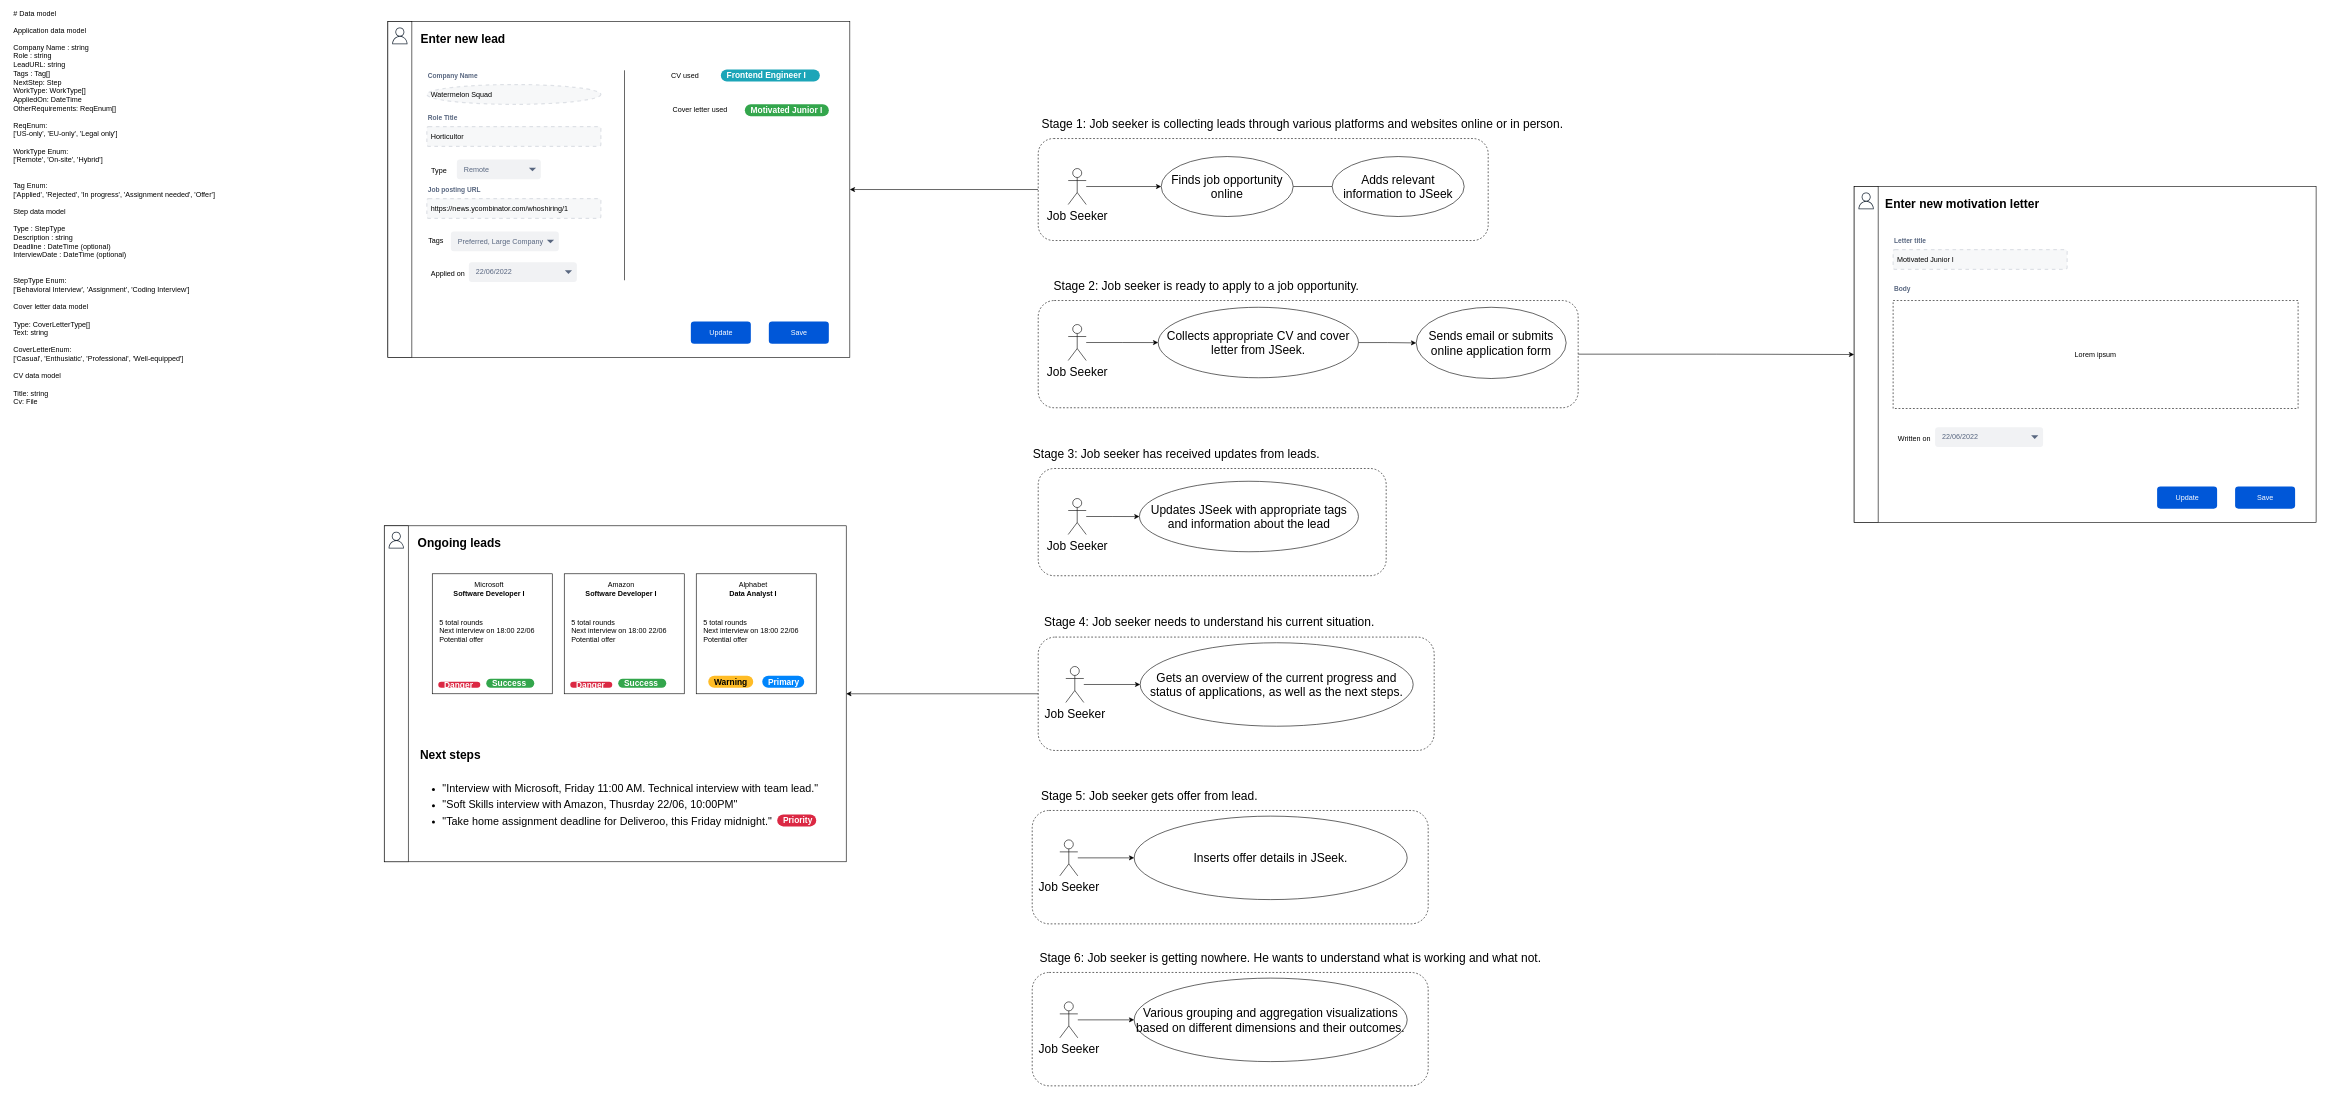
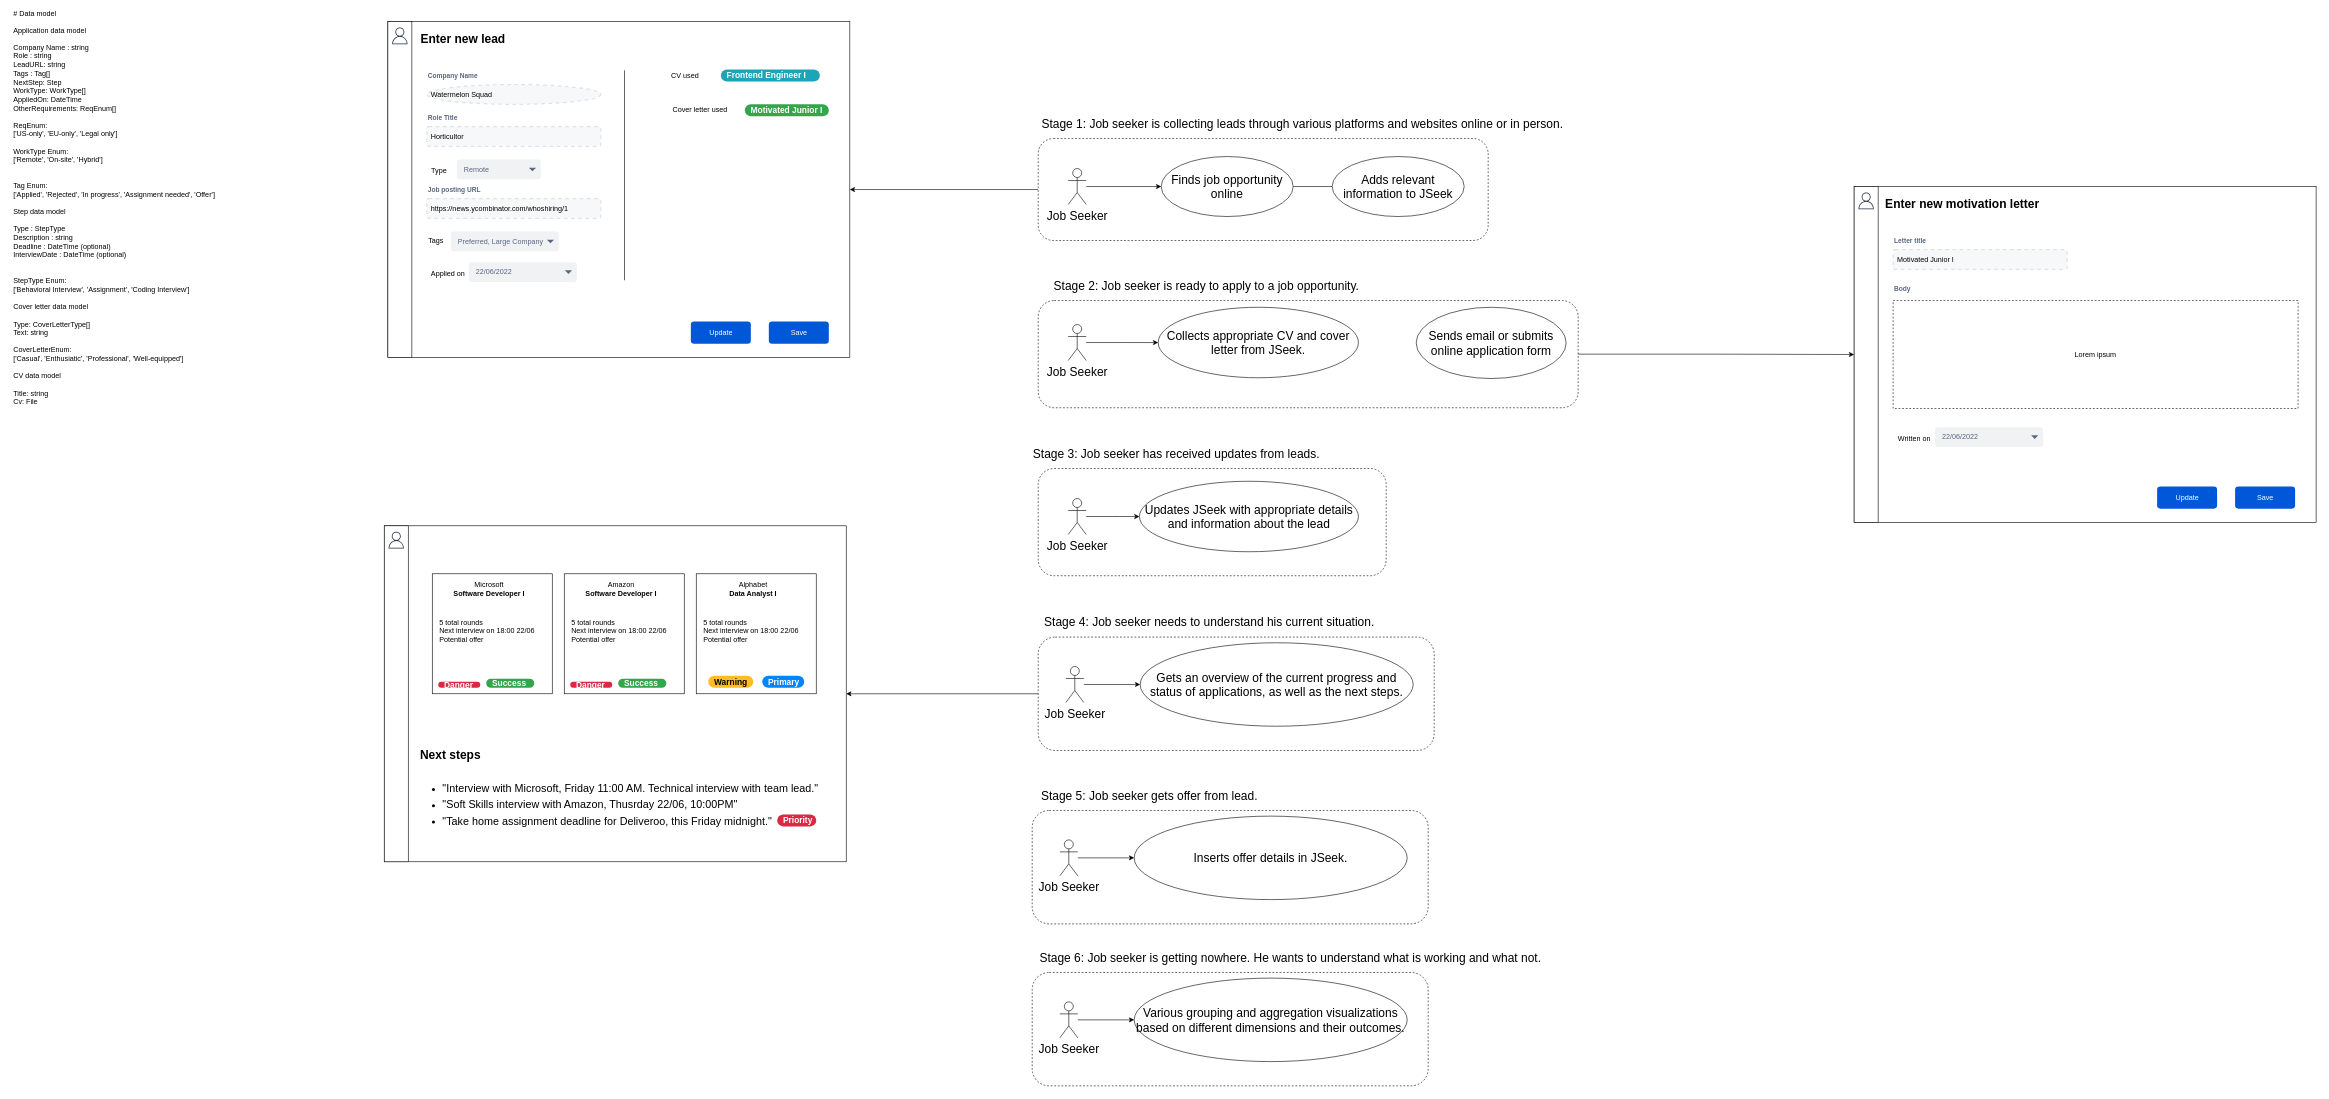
(1378, 342) -> none
(1249, 516) -> (1249, 516)
(459, 542) -> none
